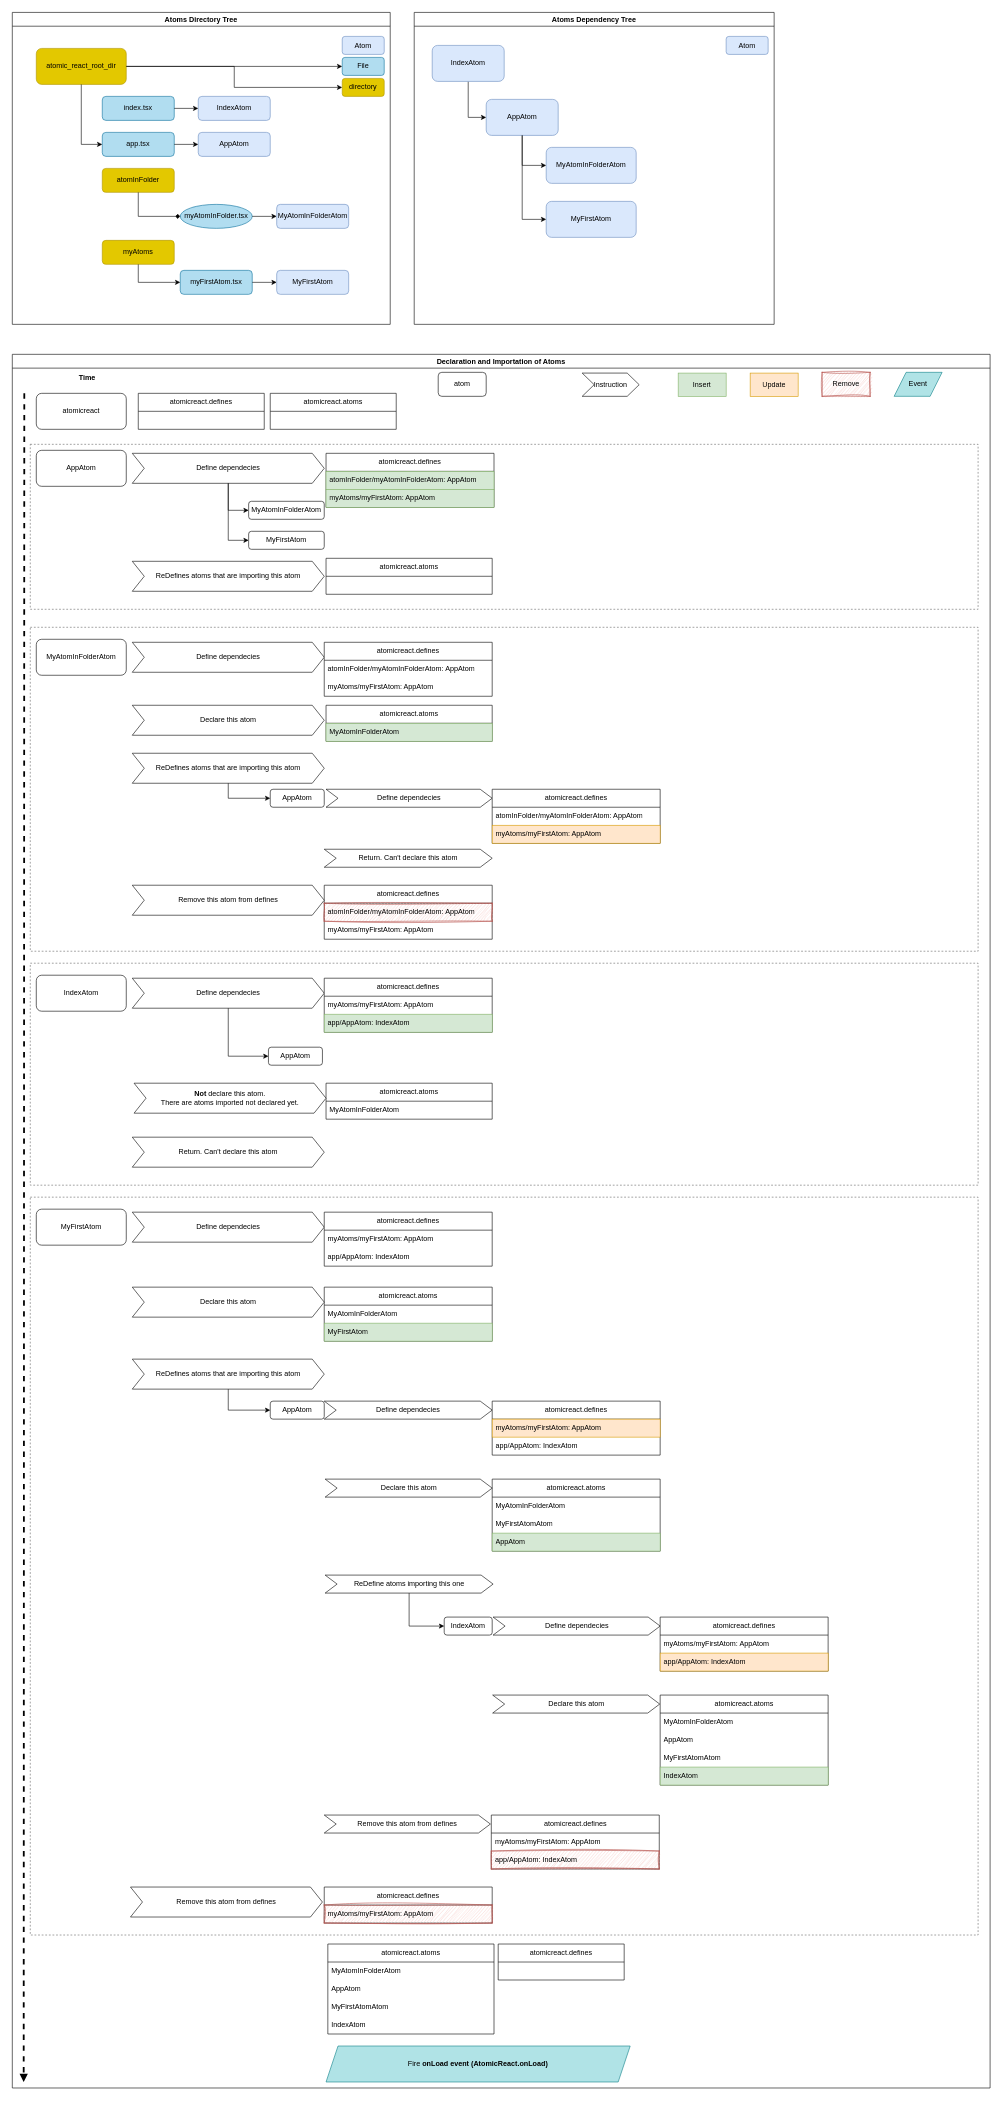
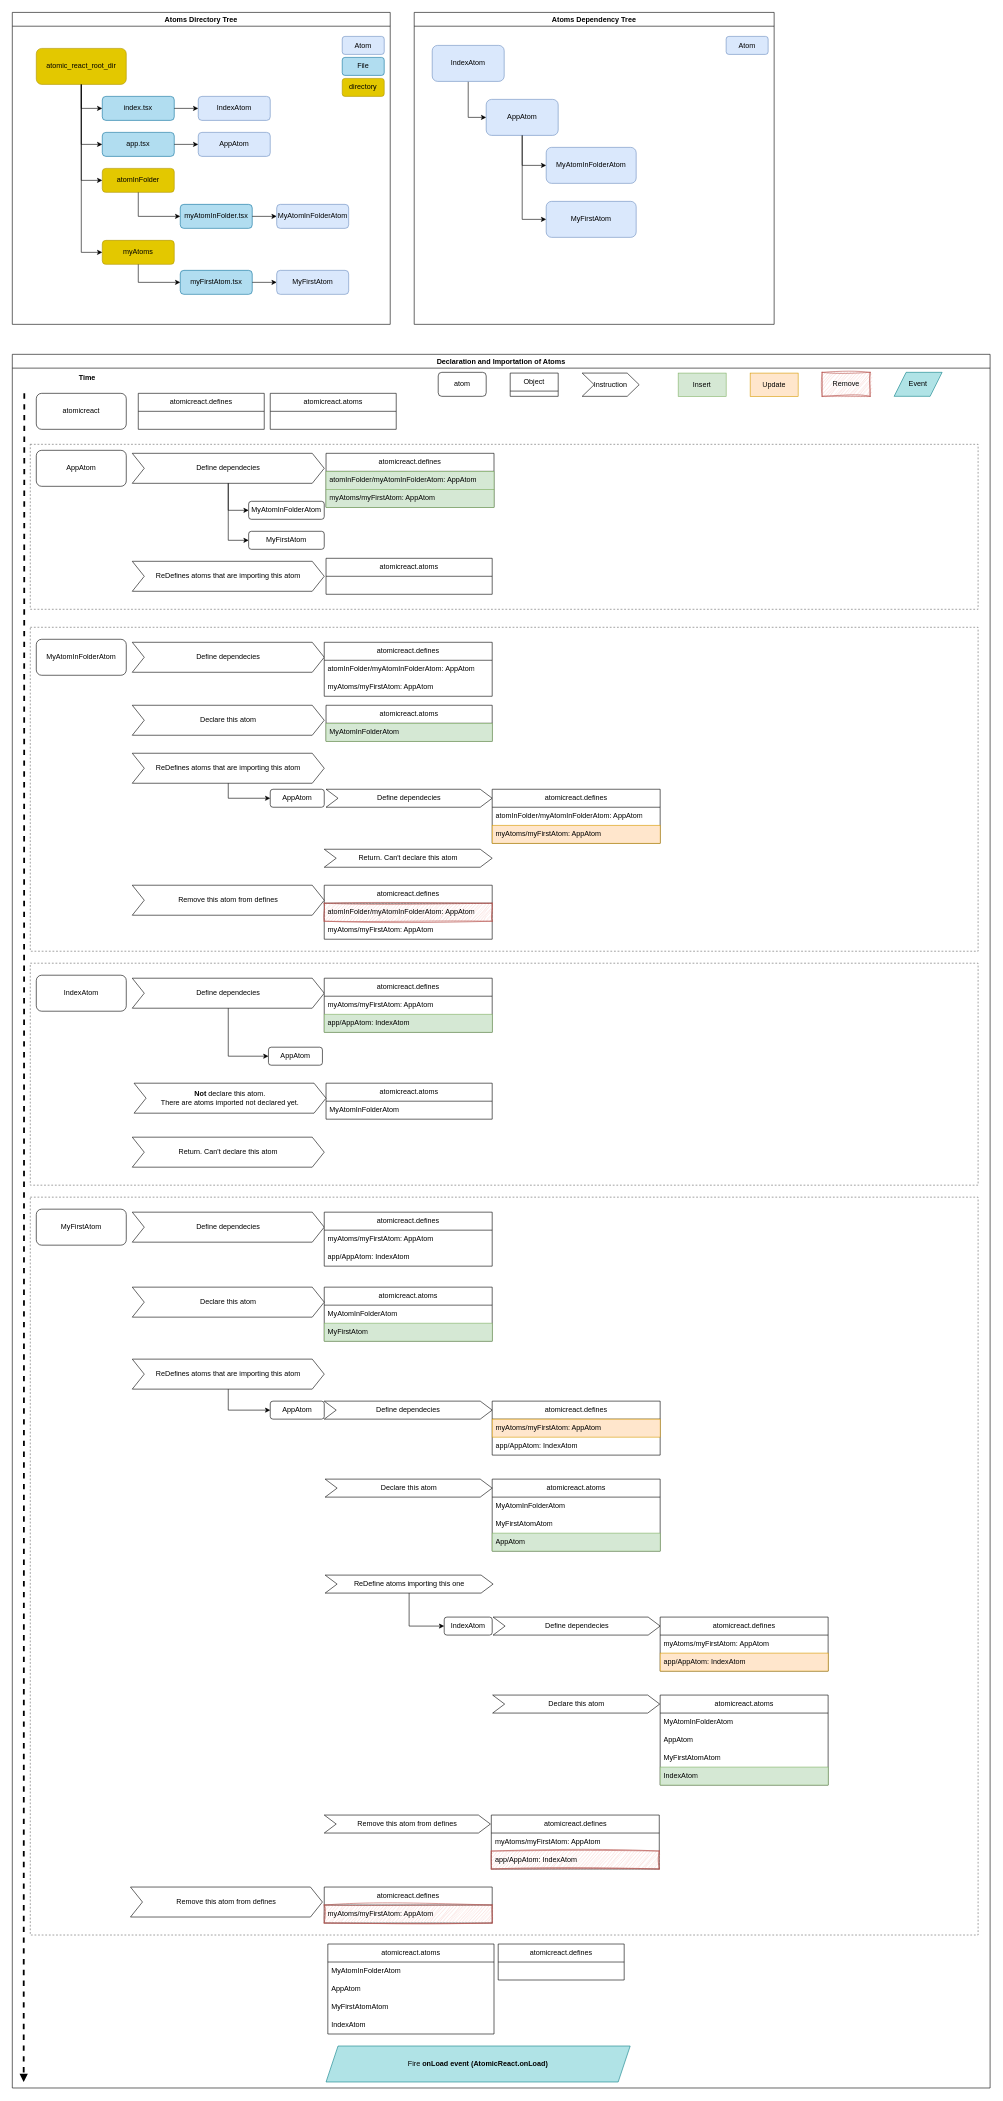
(287, 66) -> (88, 252)
(285, 87) -> (90, 180)
none -> (90, 108)
(174, 216) -> (174, 216)
(216, 216) -> (216, 216)
none -> (534, 385)
